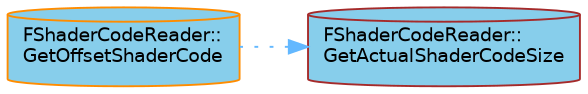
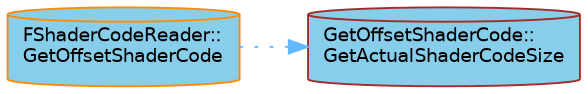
(444, 47) -> (444, 47)
